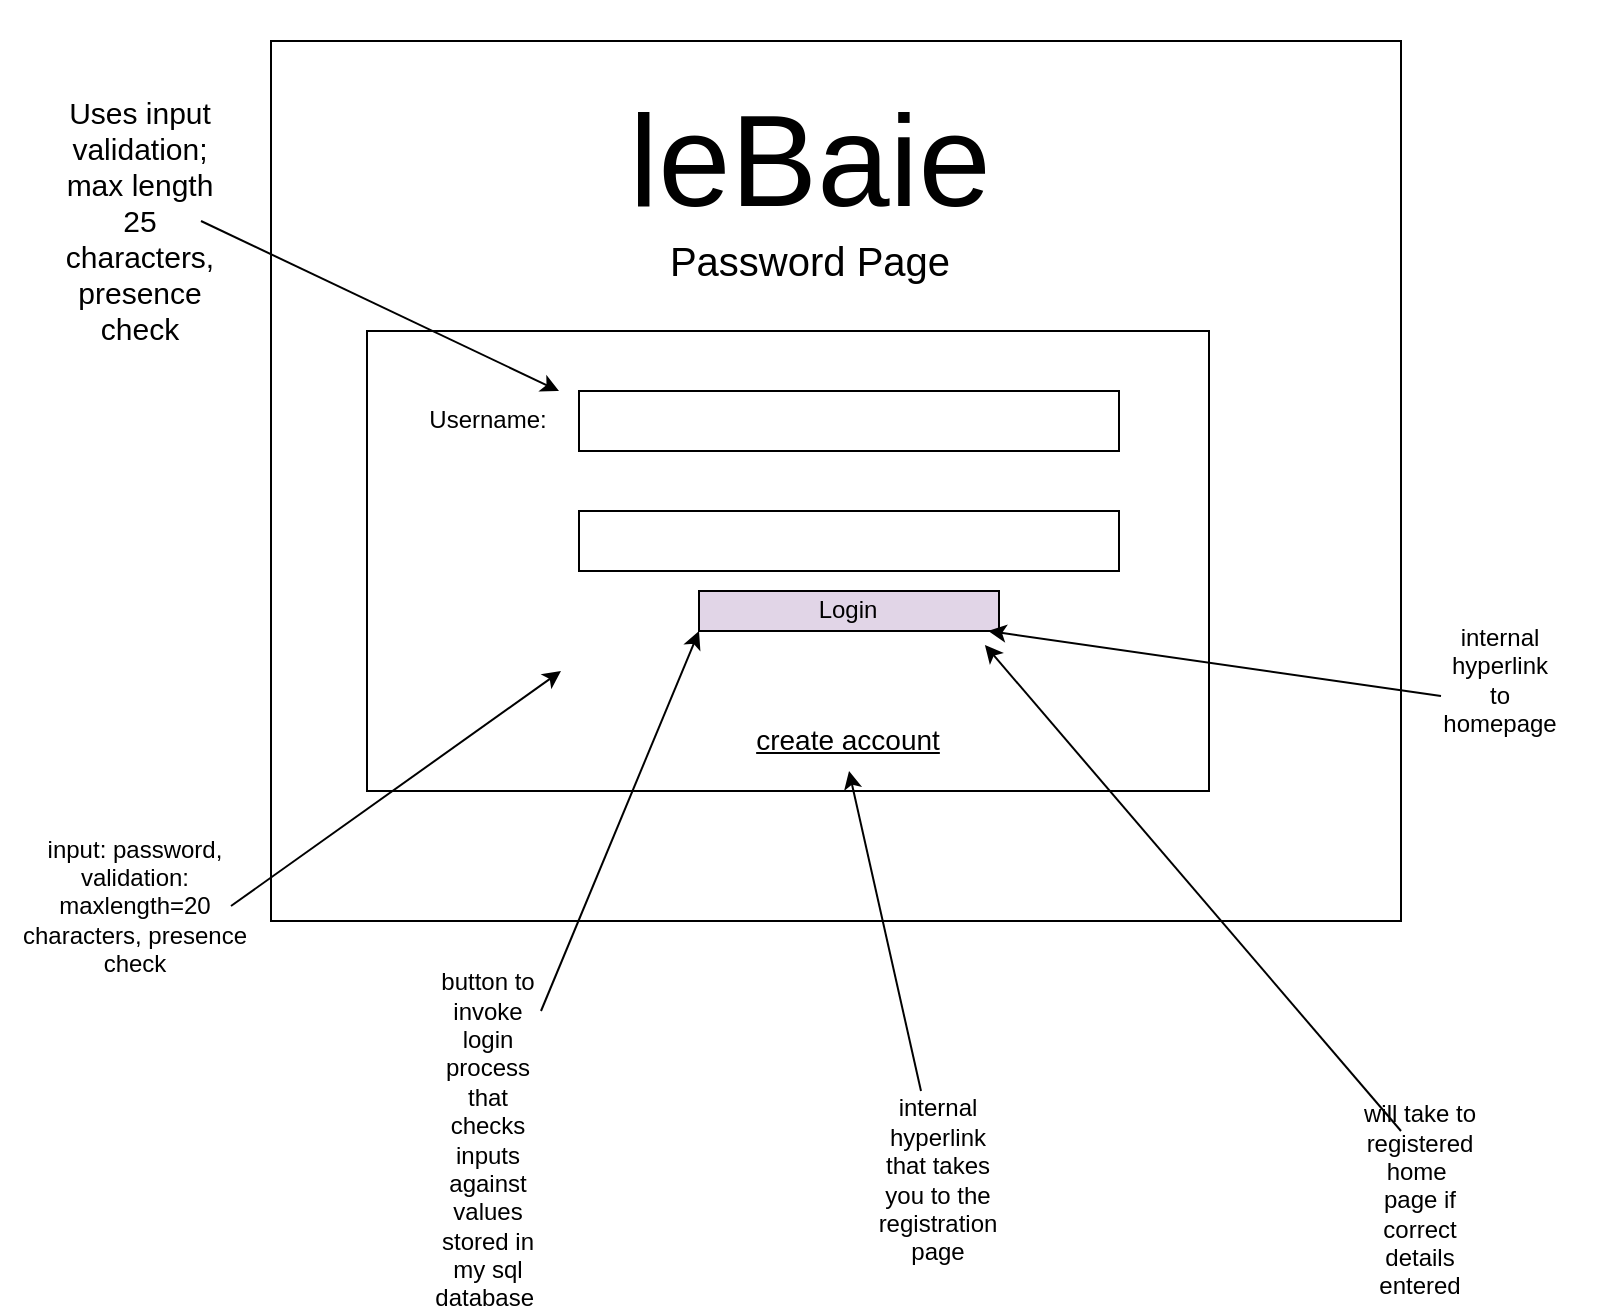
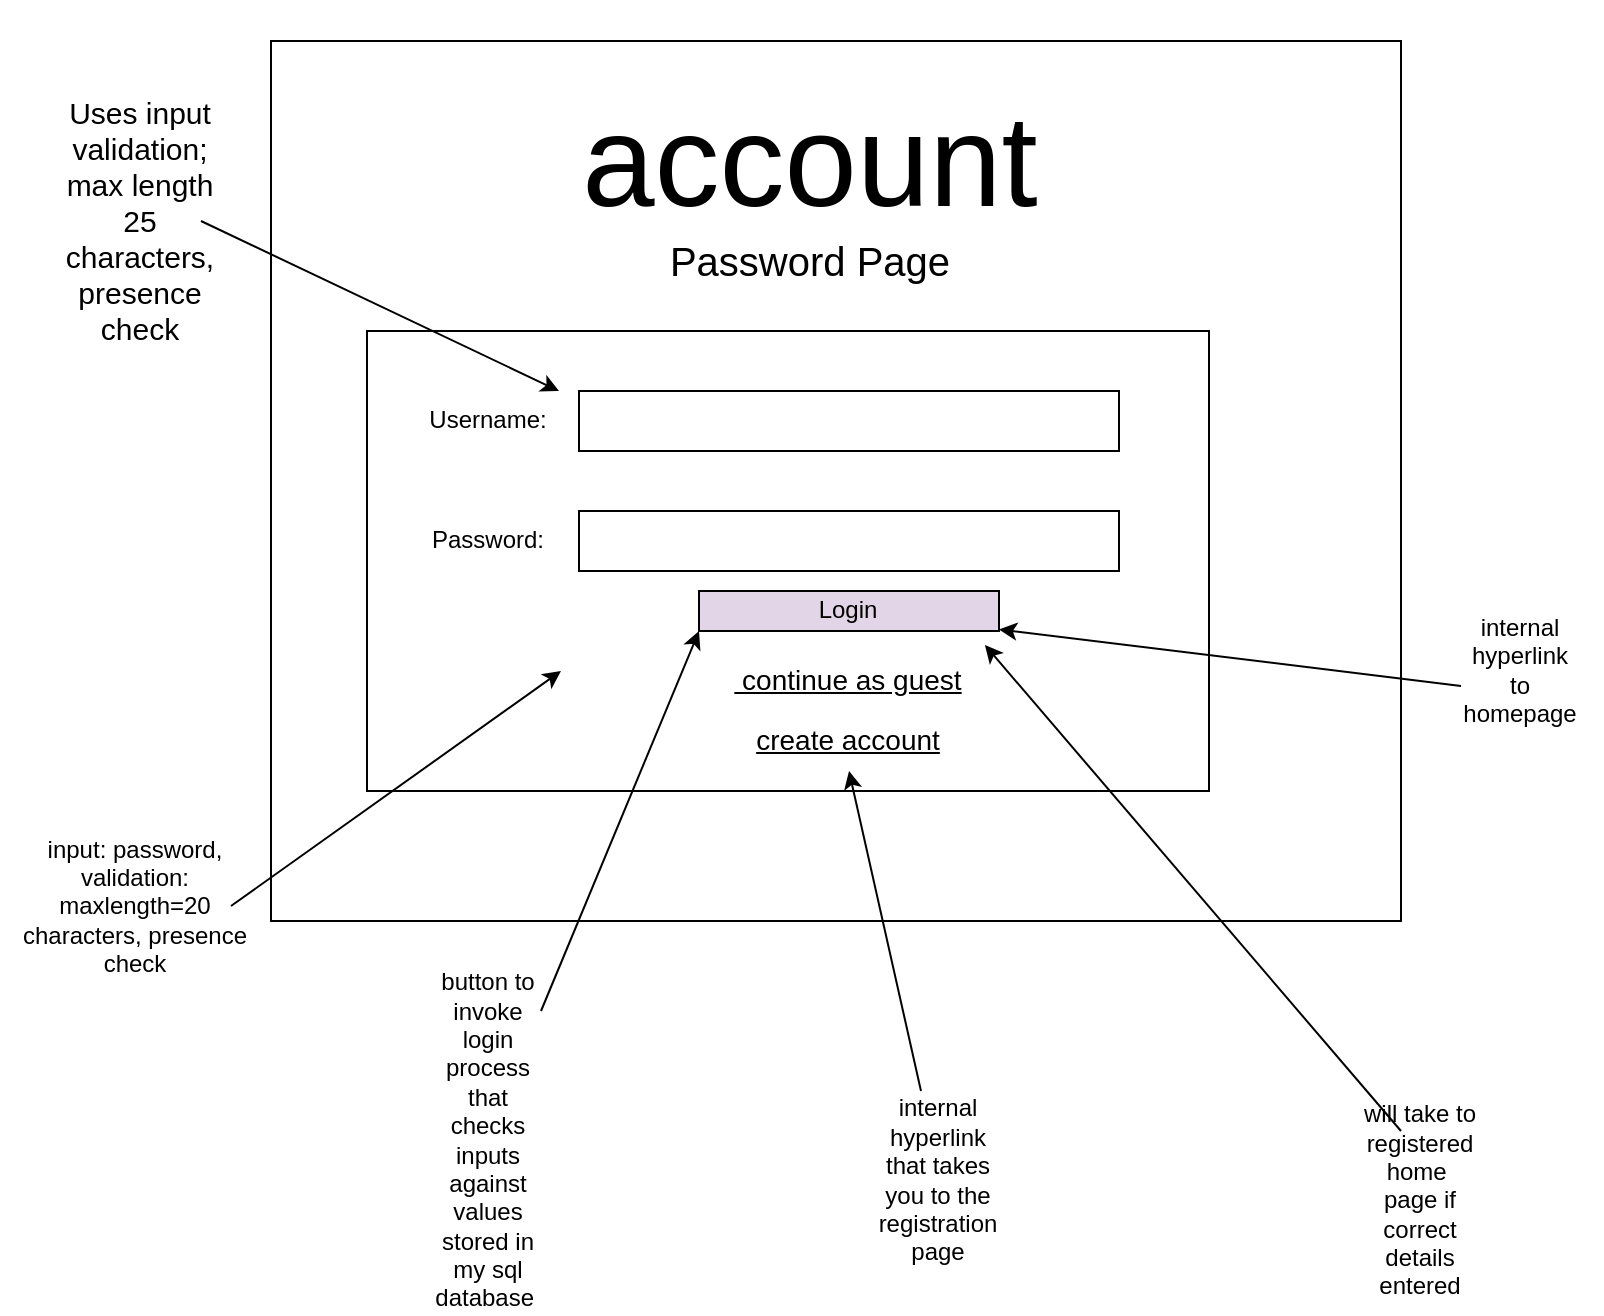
(811, 161) -> (811, 161)
none -> (489, 541)
none -> (849, 681)
(1501, 681) -> (1521, 671)
